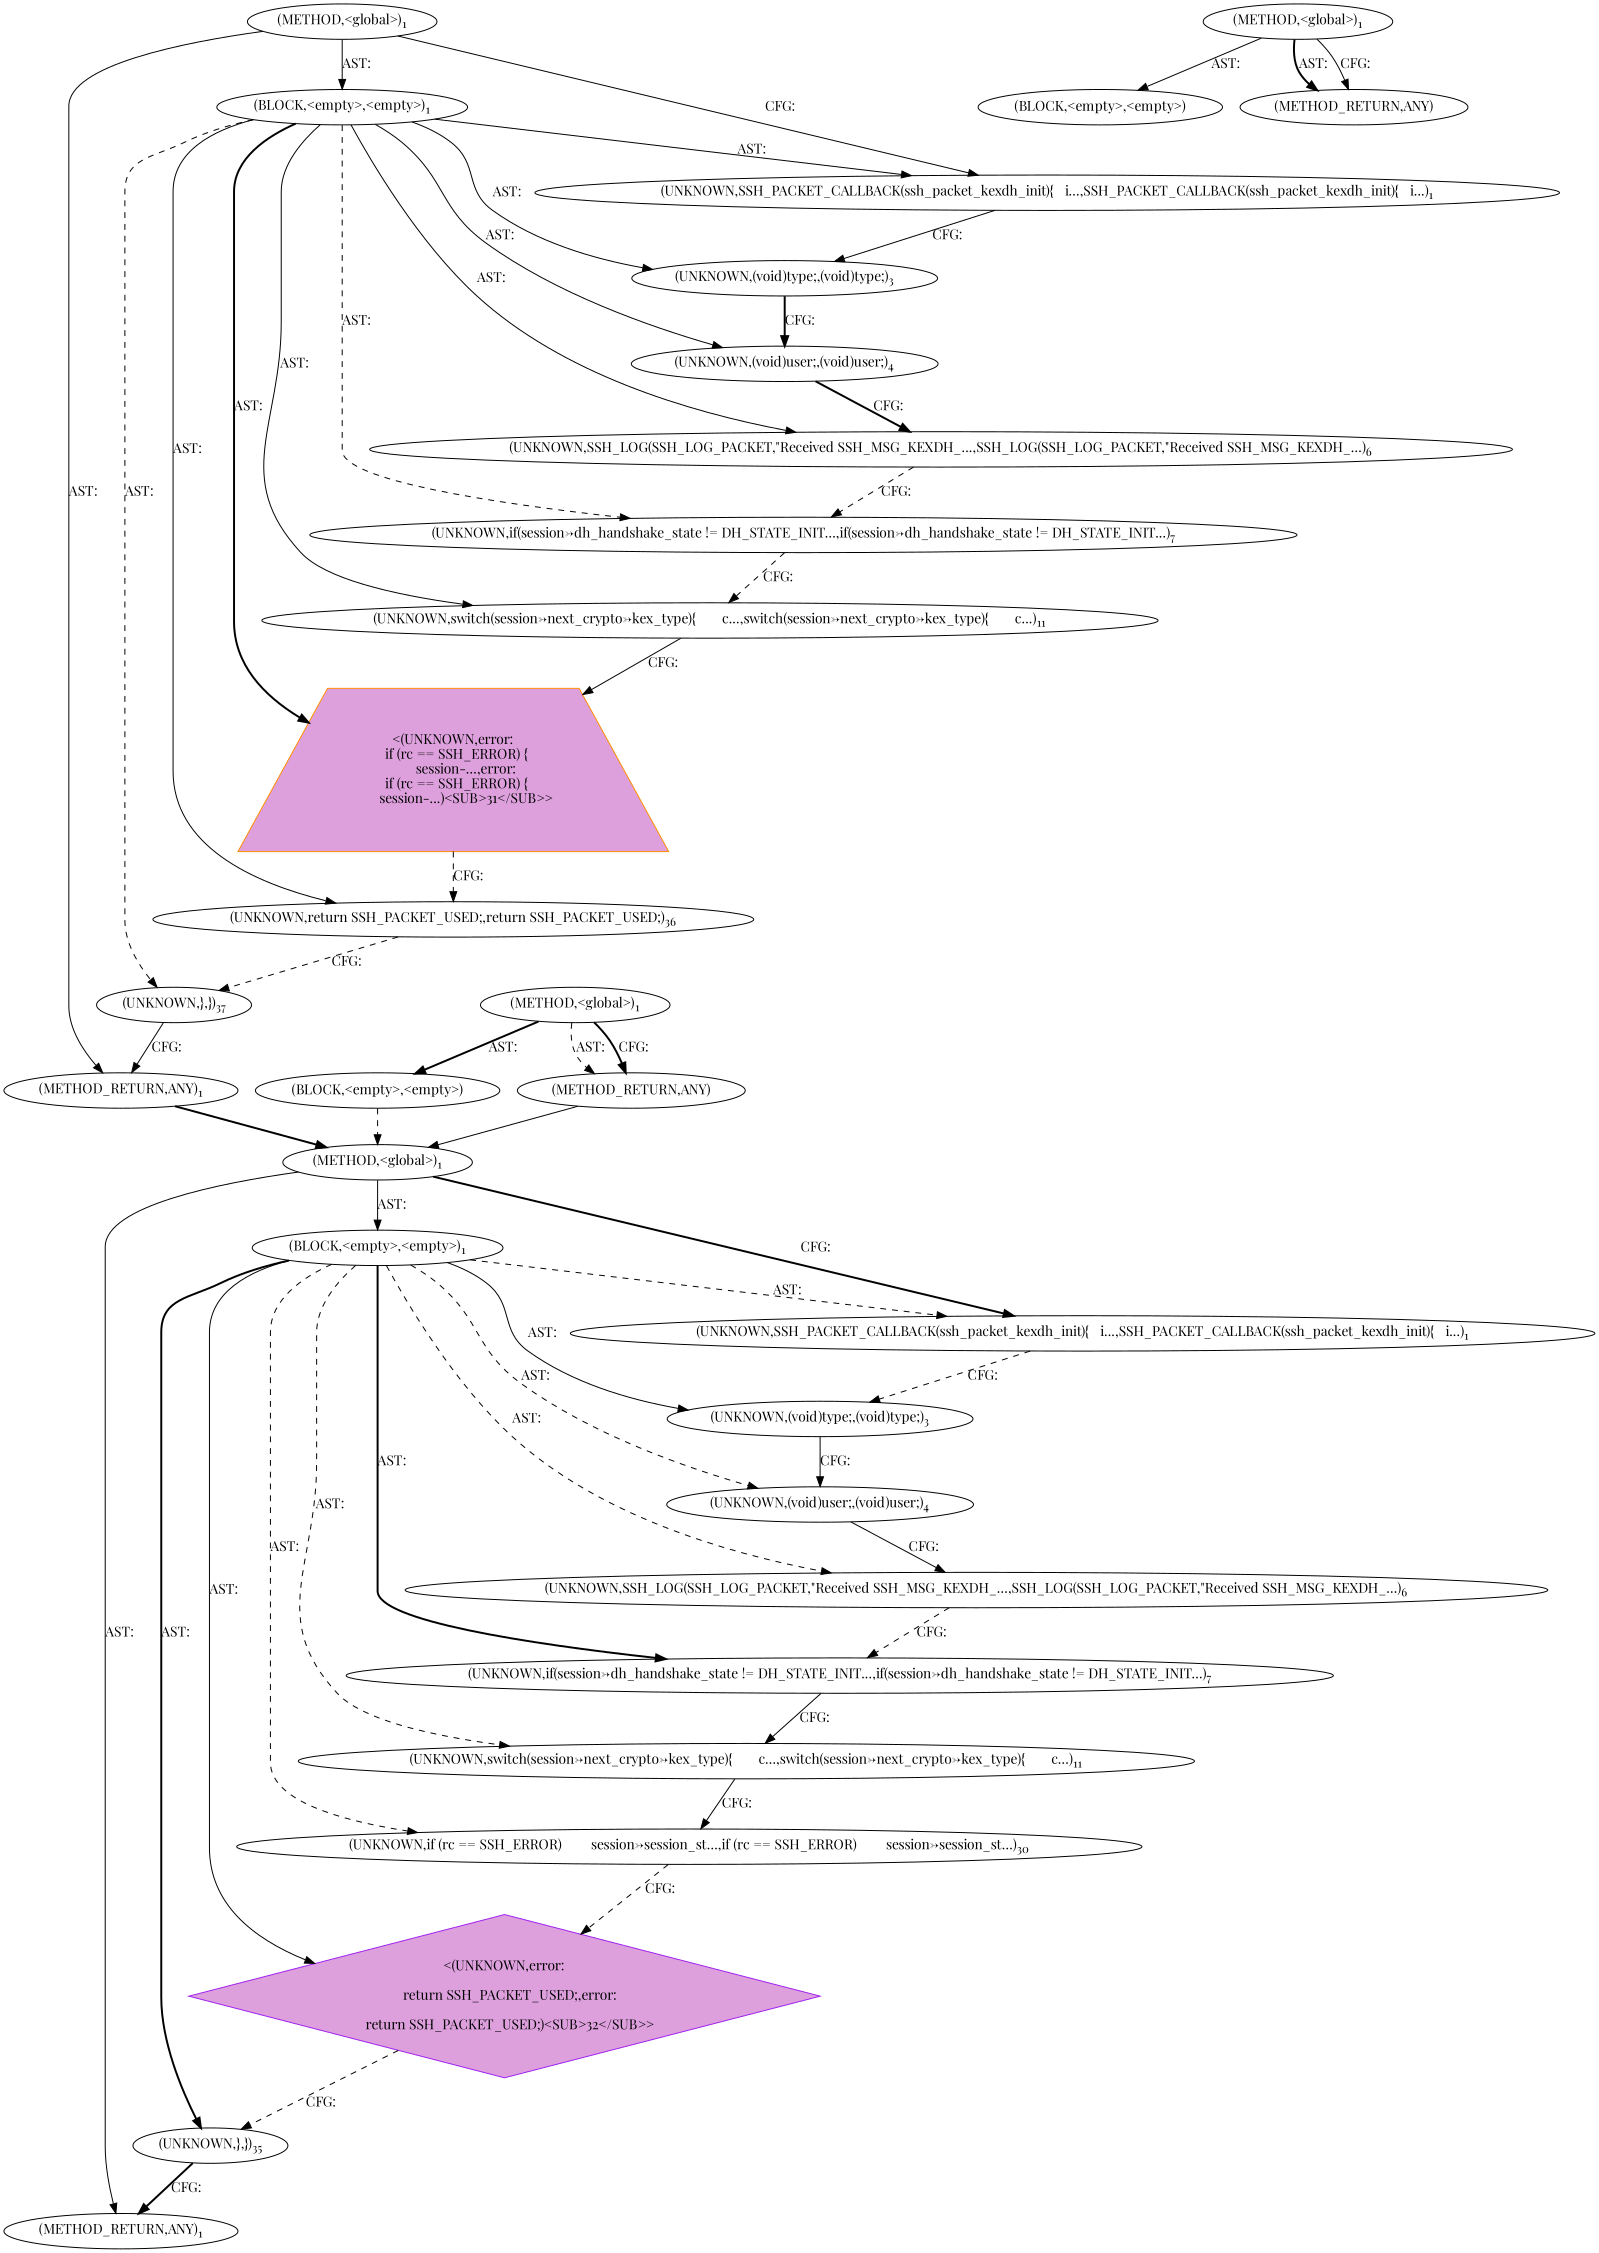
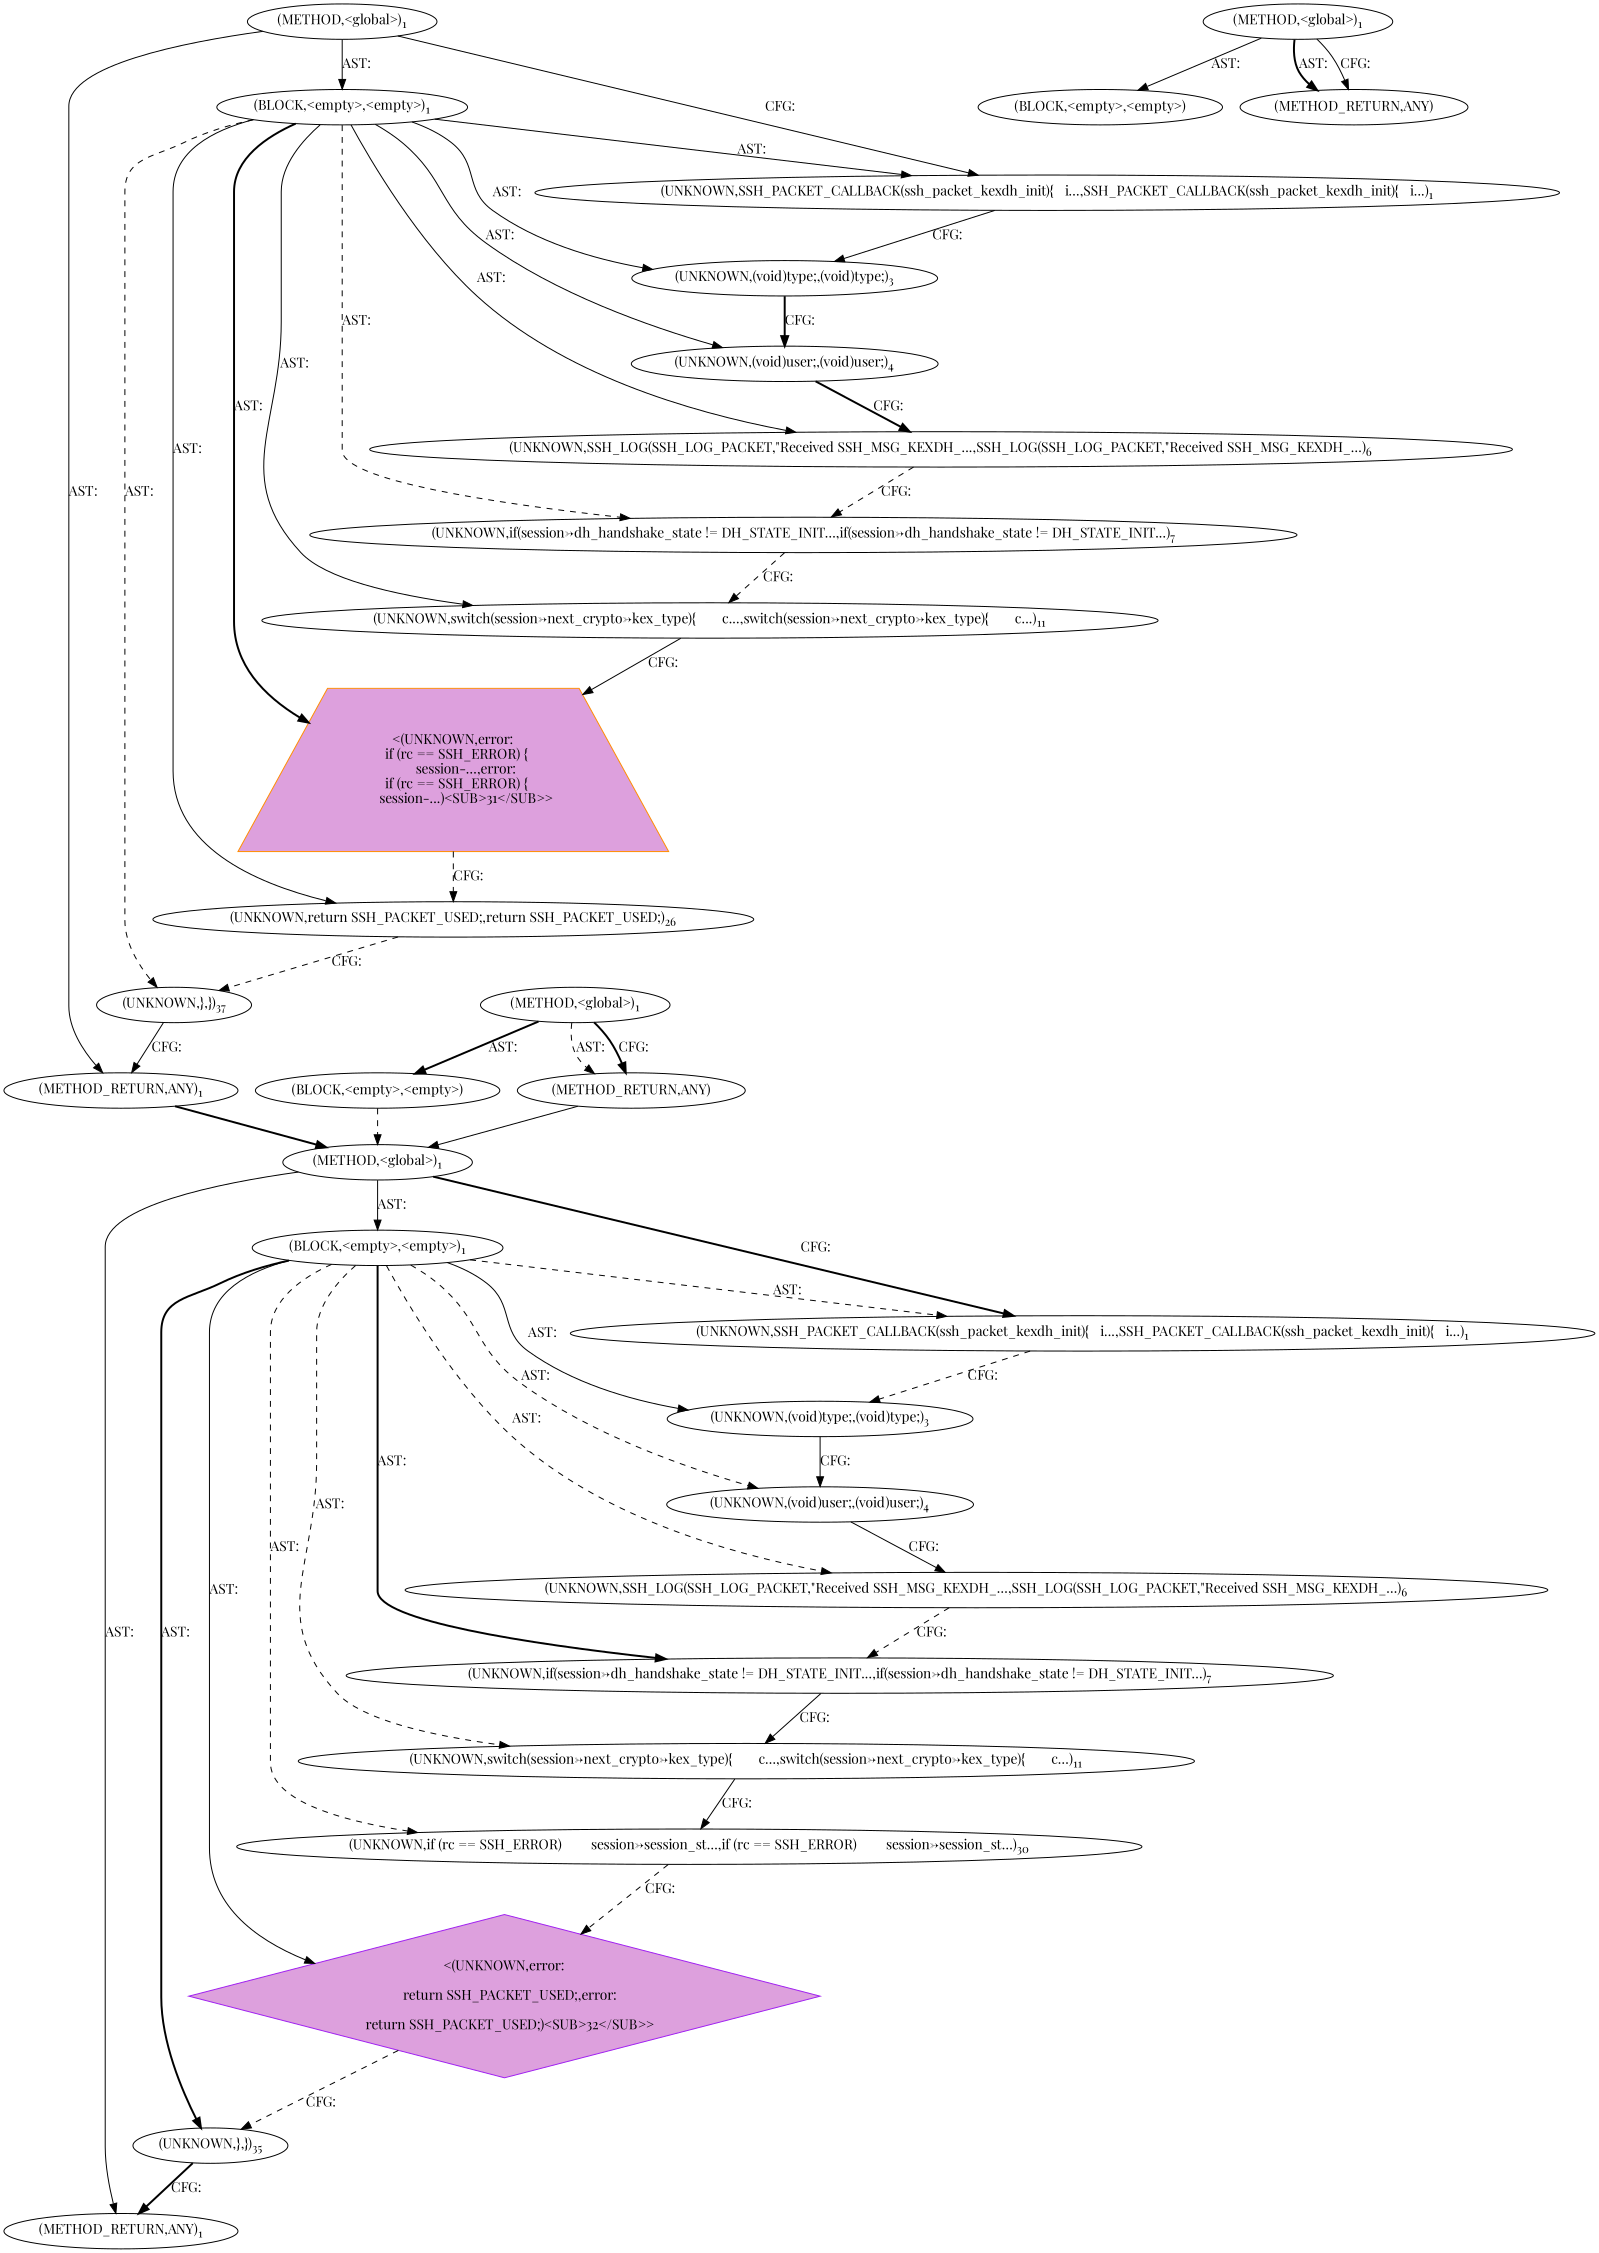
(671, 918) -> (671, 918)
